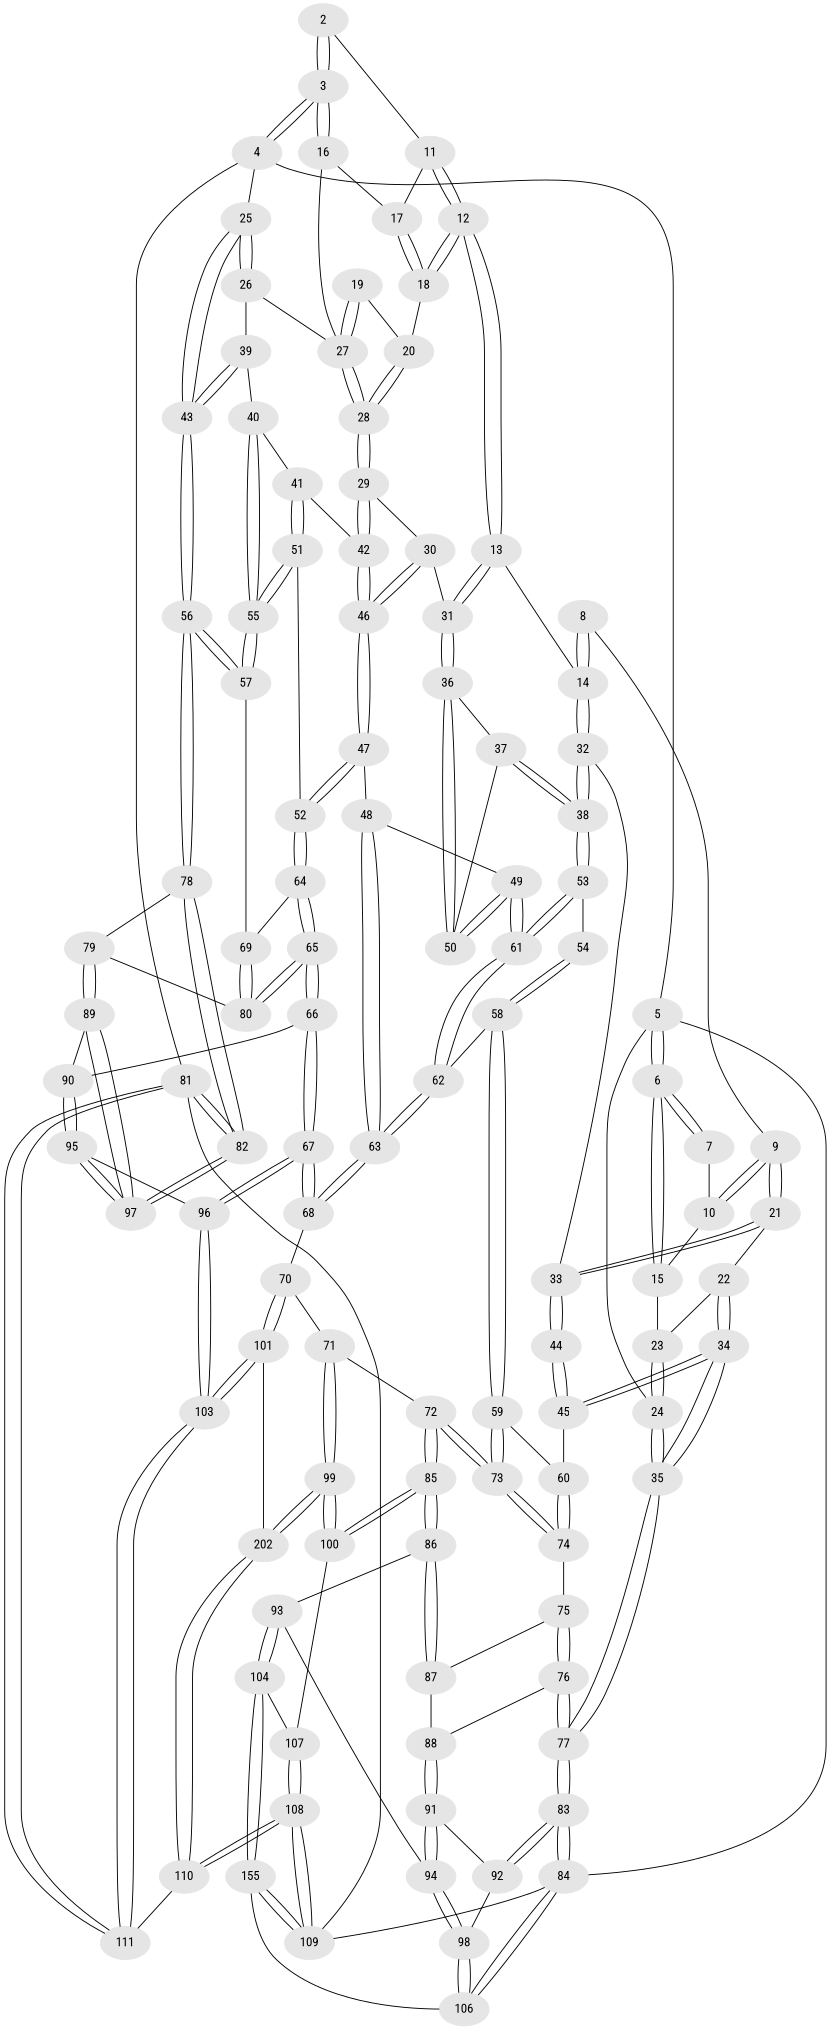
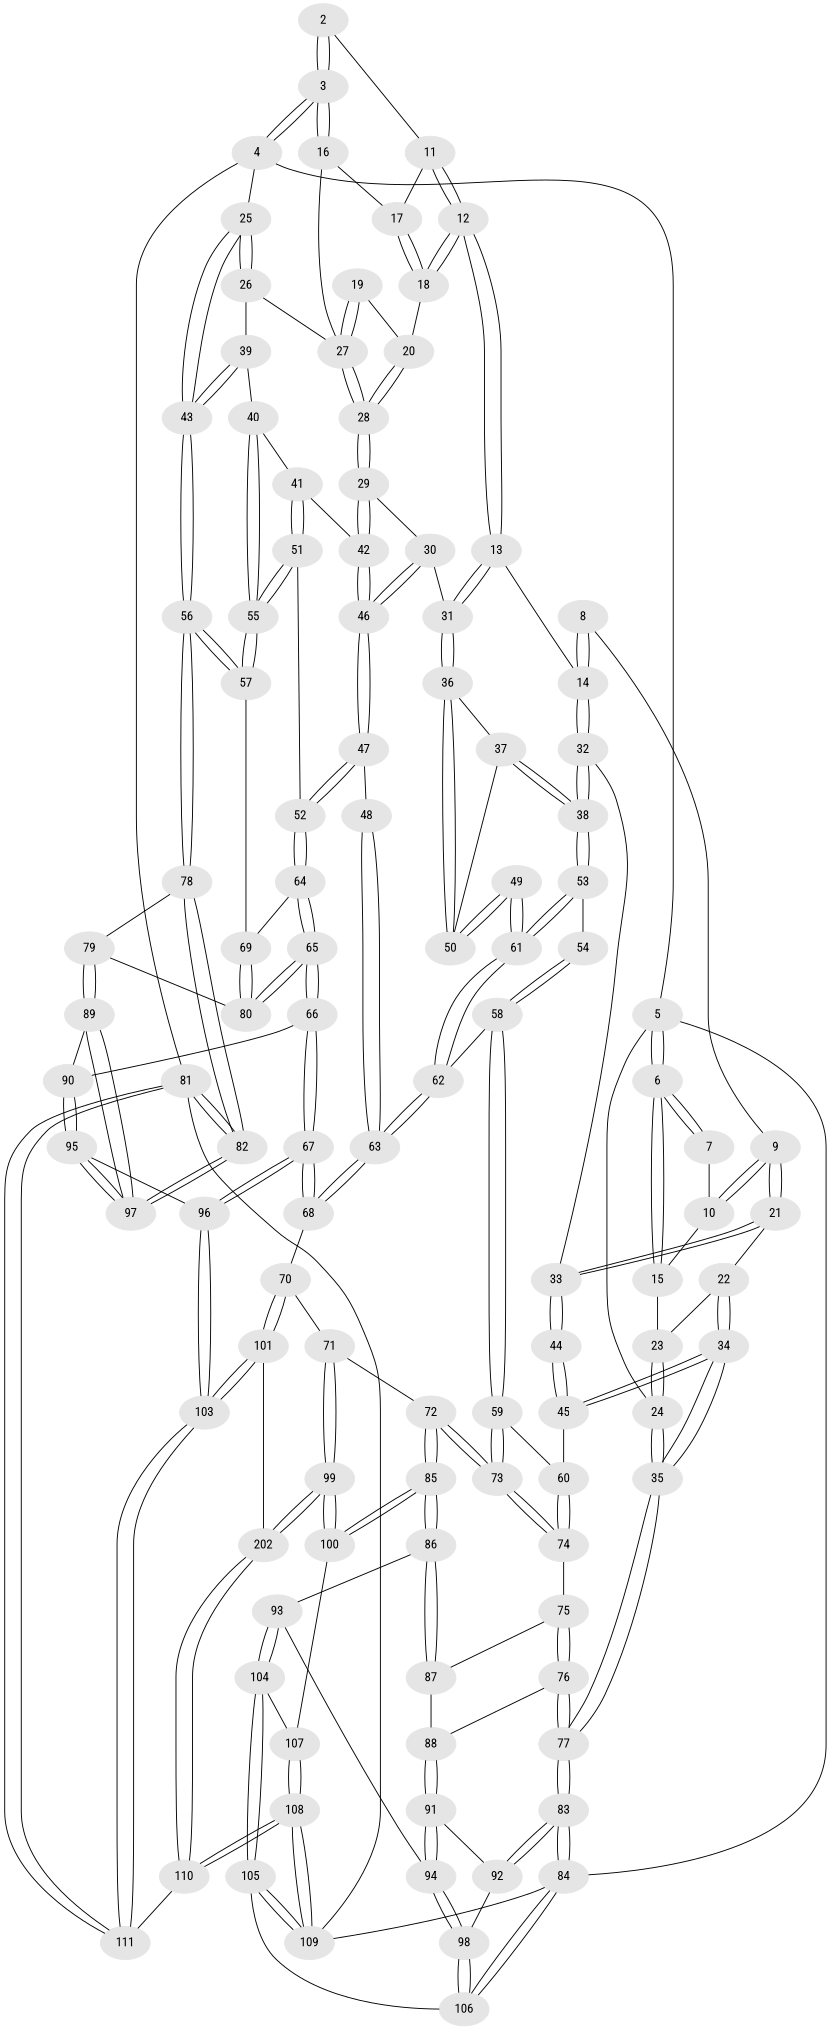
(436, 847) -> none
(251, 1877) -> (251, 1877)
